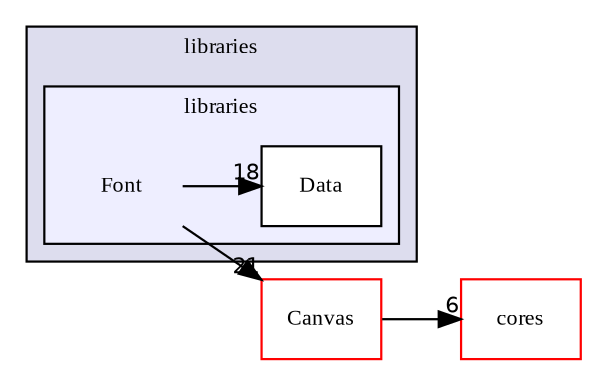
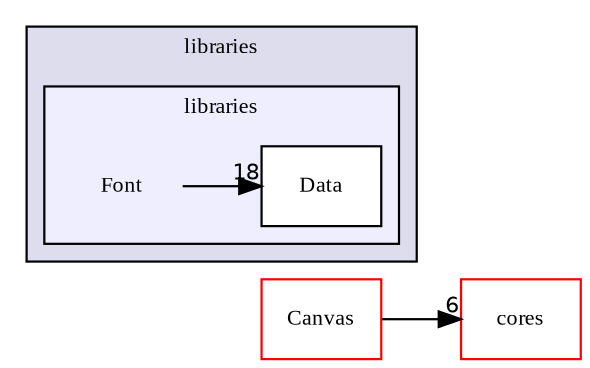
(213, 247) -> none
